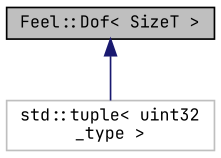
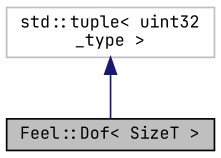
(111, 78) -> (111, 96)
